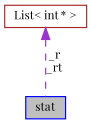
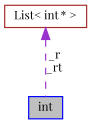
(46, 108) -> (46, 108)
